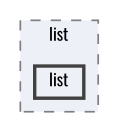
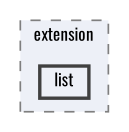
(59, 36) -> (64, 36)
